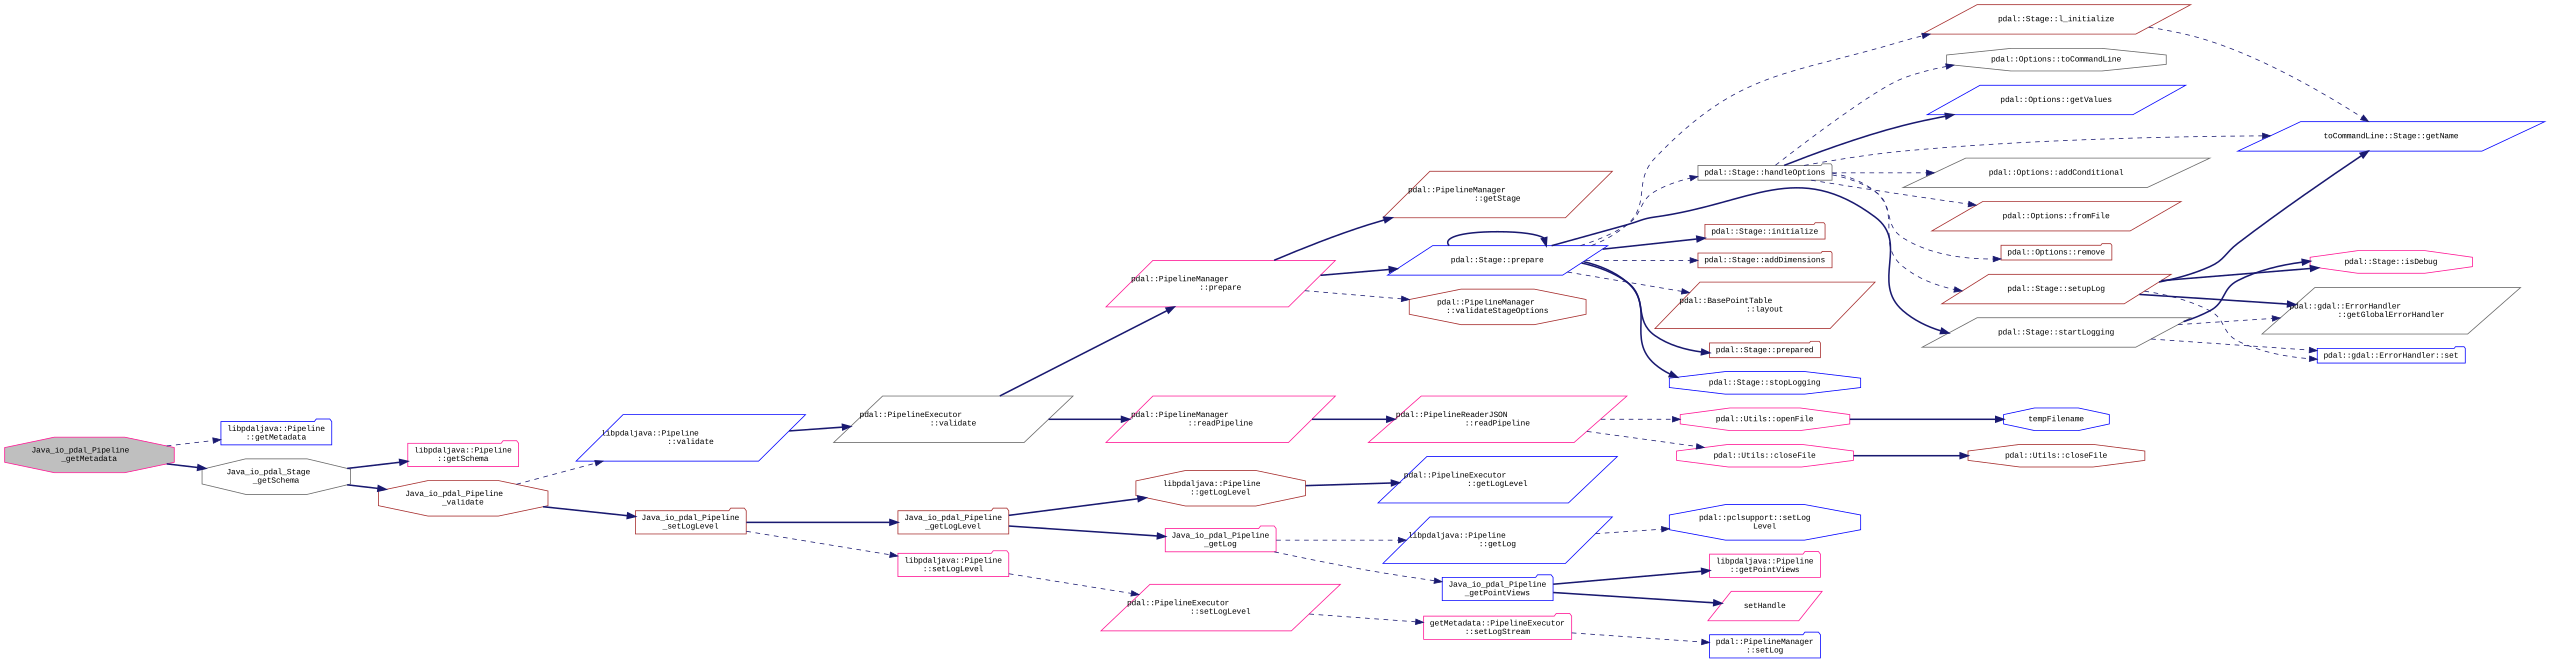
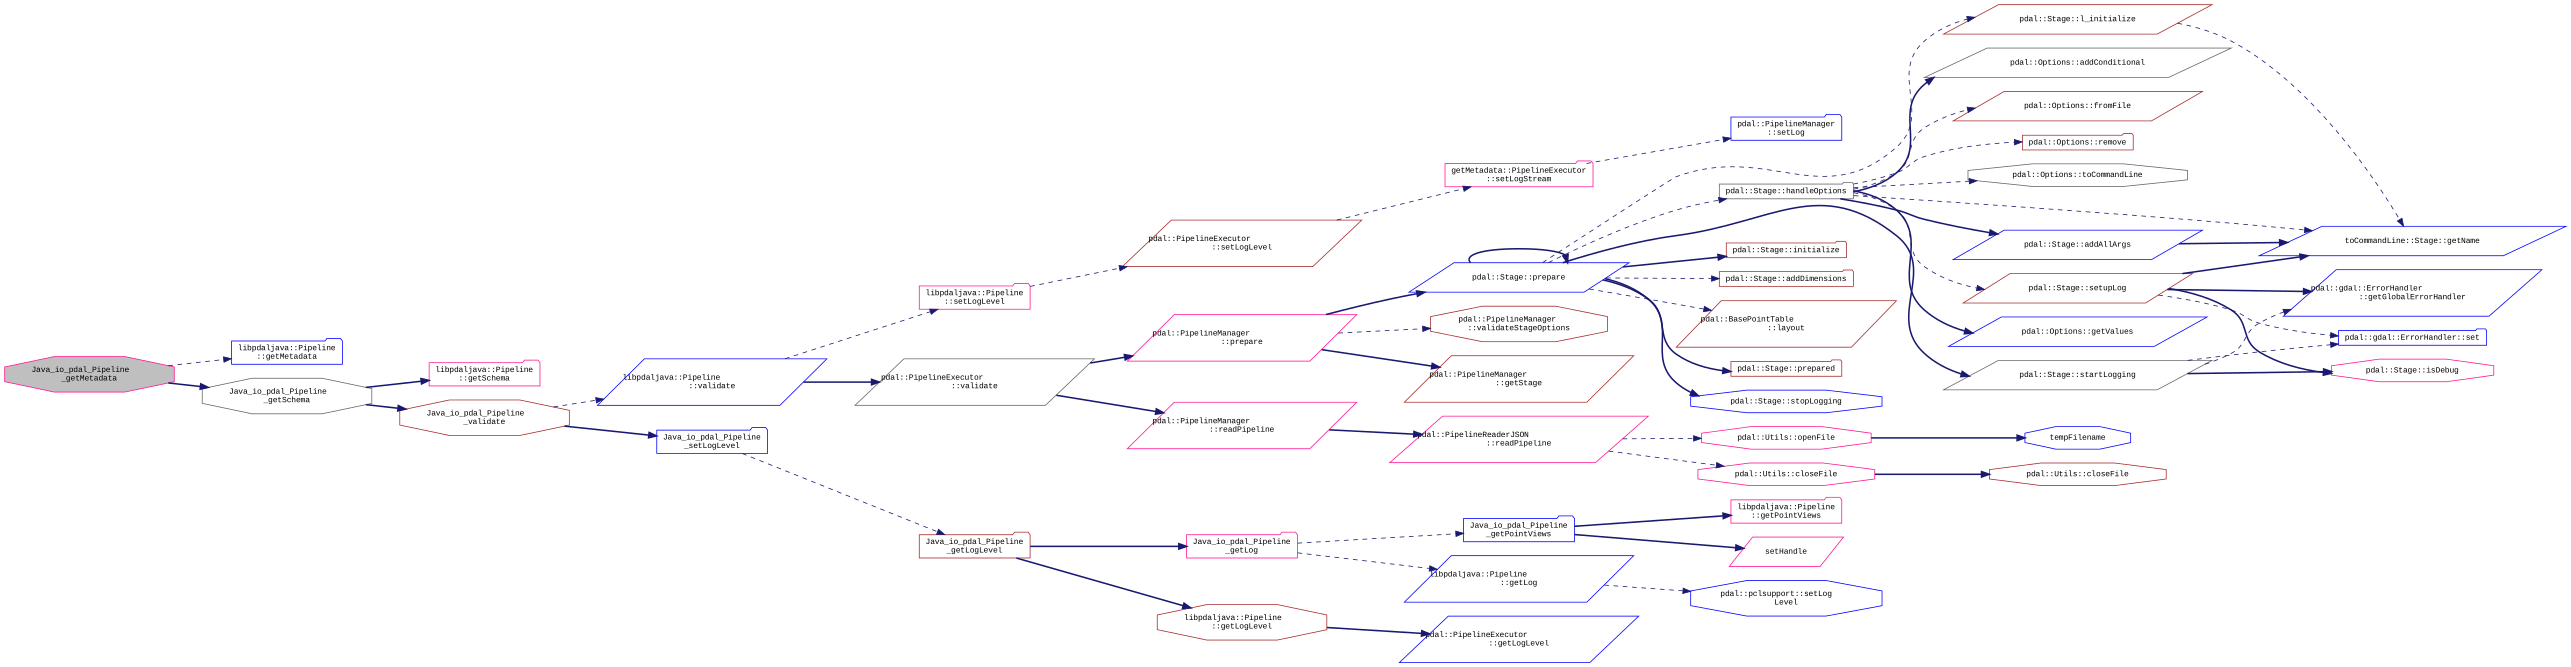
(1879, 173) -> (1910, 150)
none -> (2078, 245)
(2391, 311) -> (2413, 293)
(276, 477) -> (287, 396)
(691, 522) -> (712, 442)
(818, 522) -> (840, 493)
(818, 543) -> (858, 335)
(1221, 608) -> (1242, 243)
